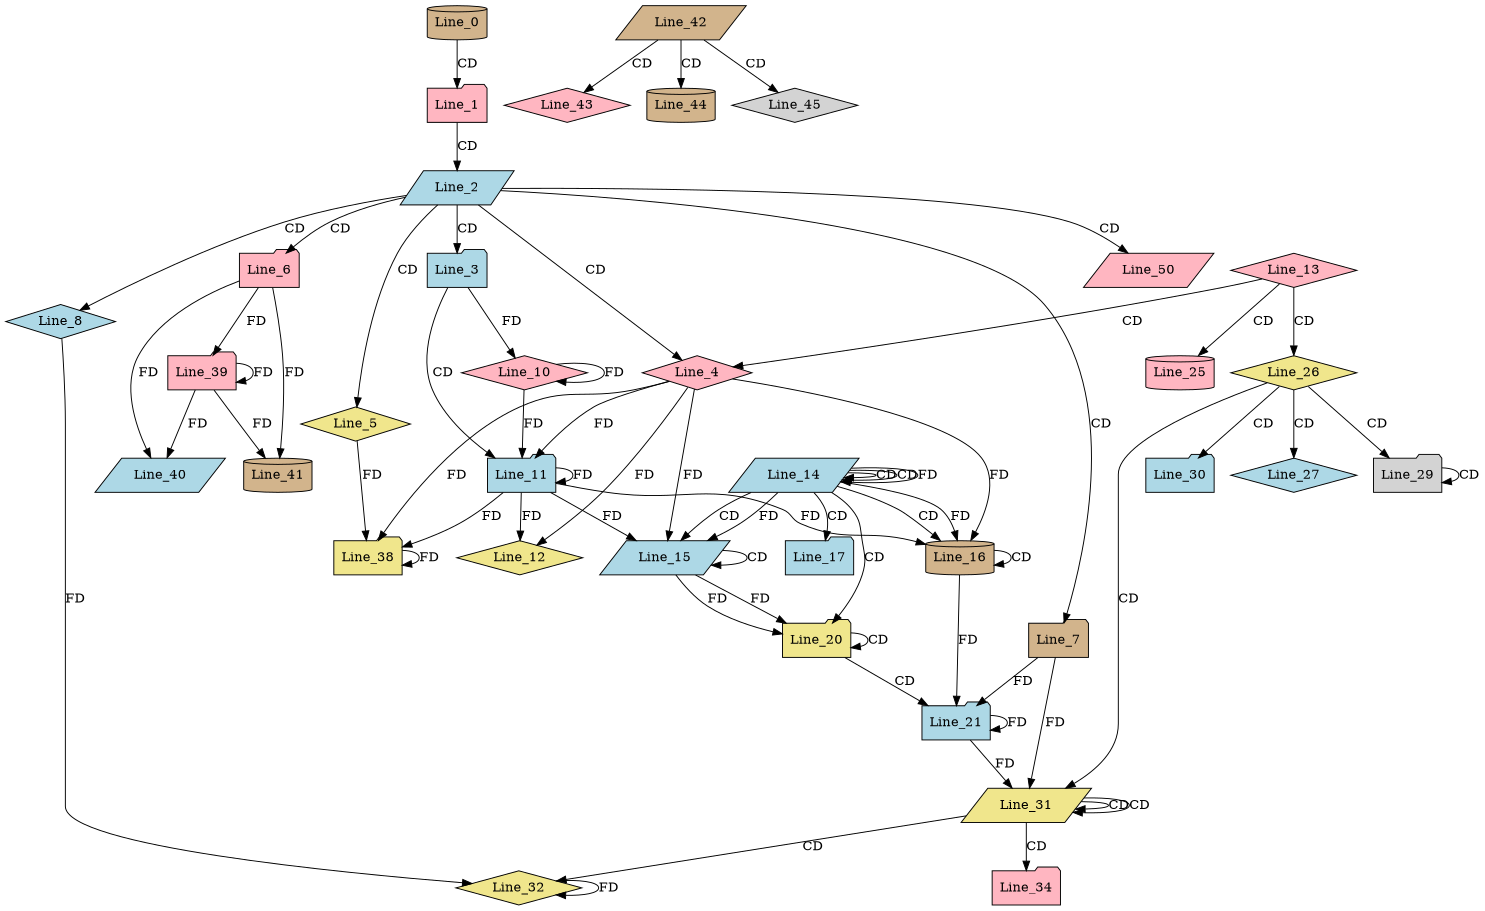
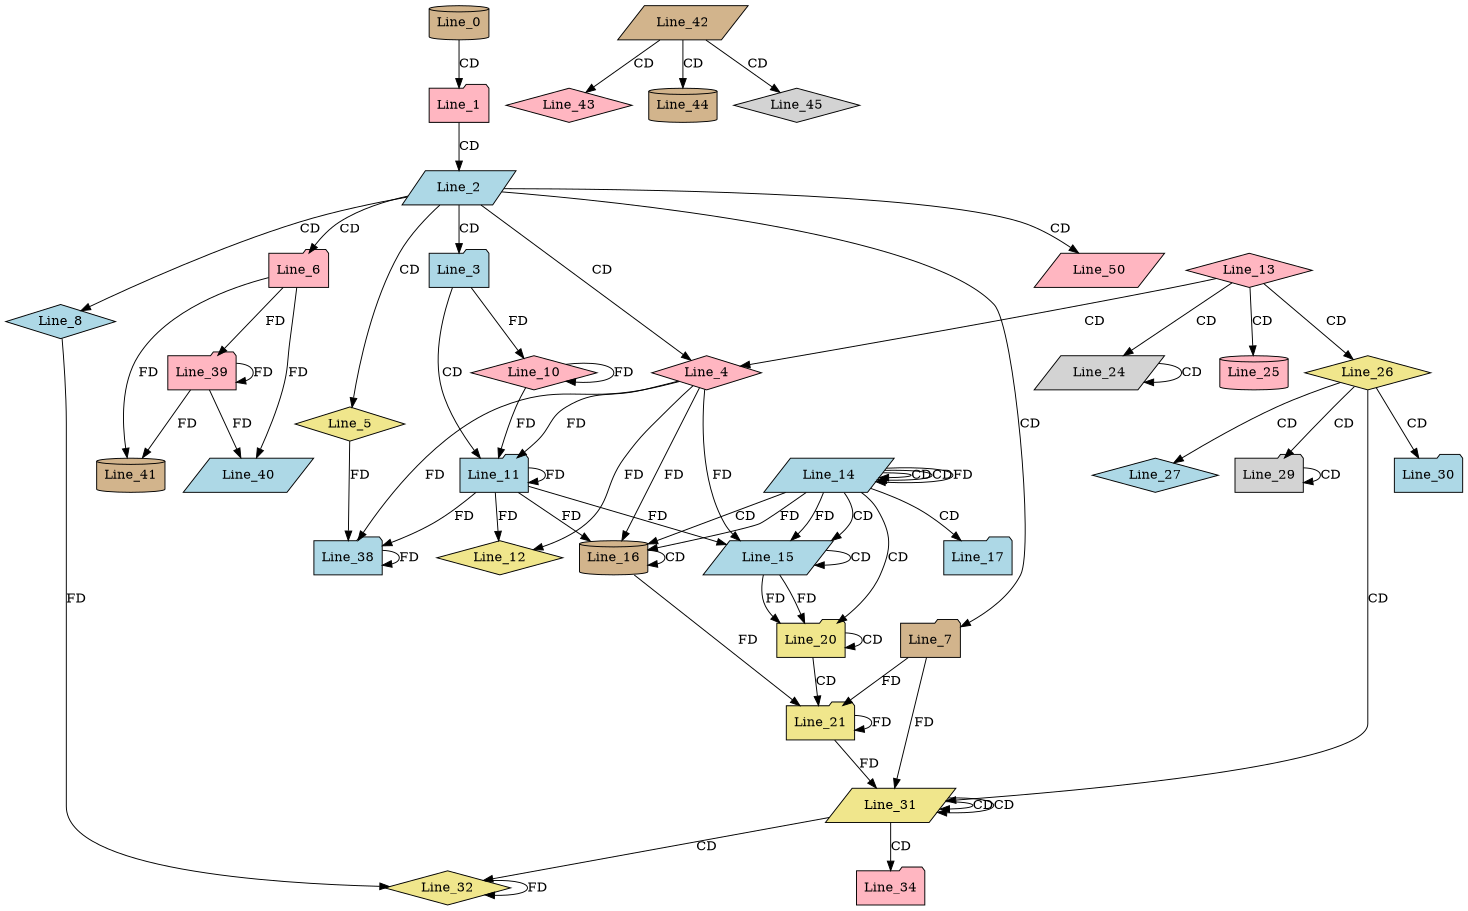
none -> (1099, 373)
(368, 558) -> (348, 558)
(956, 723) -> (820, 723)
